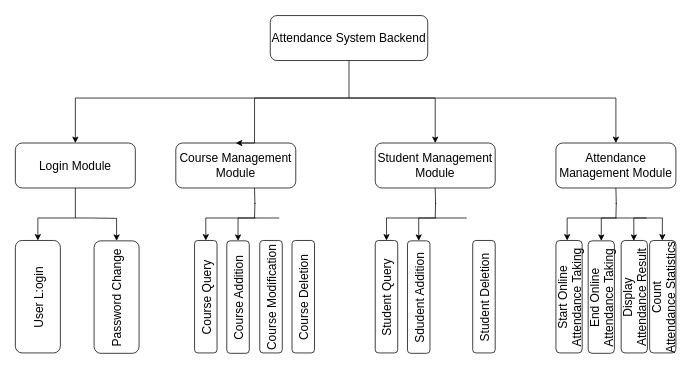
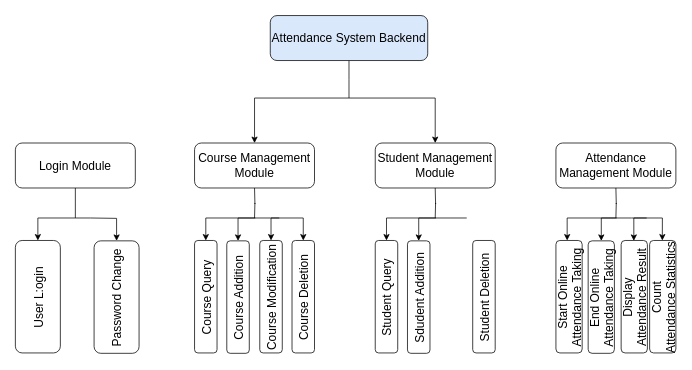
(349, 38) -> (349, 38)
(75, 117) -> none
(236, 165) -> (255, 165)
none -> (303, 226)
